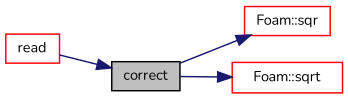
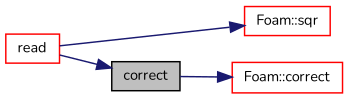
(209, 52) -> (145, 37)
(287, 78) -> (287, 78)
